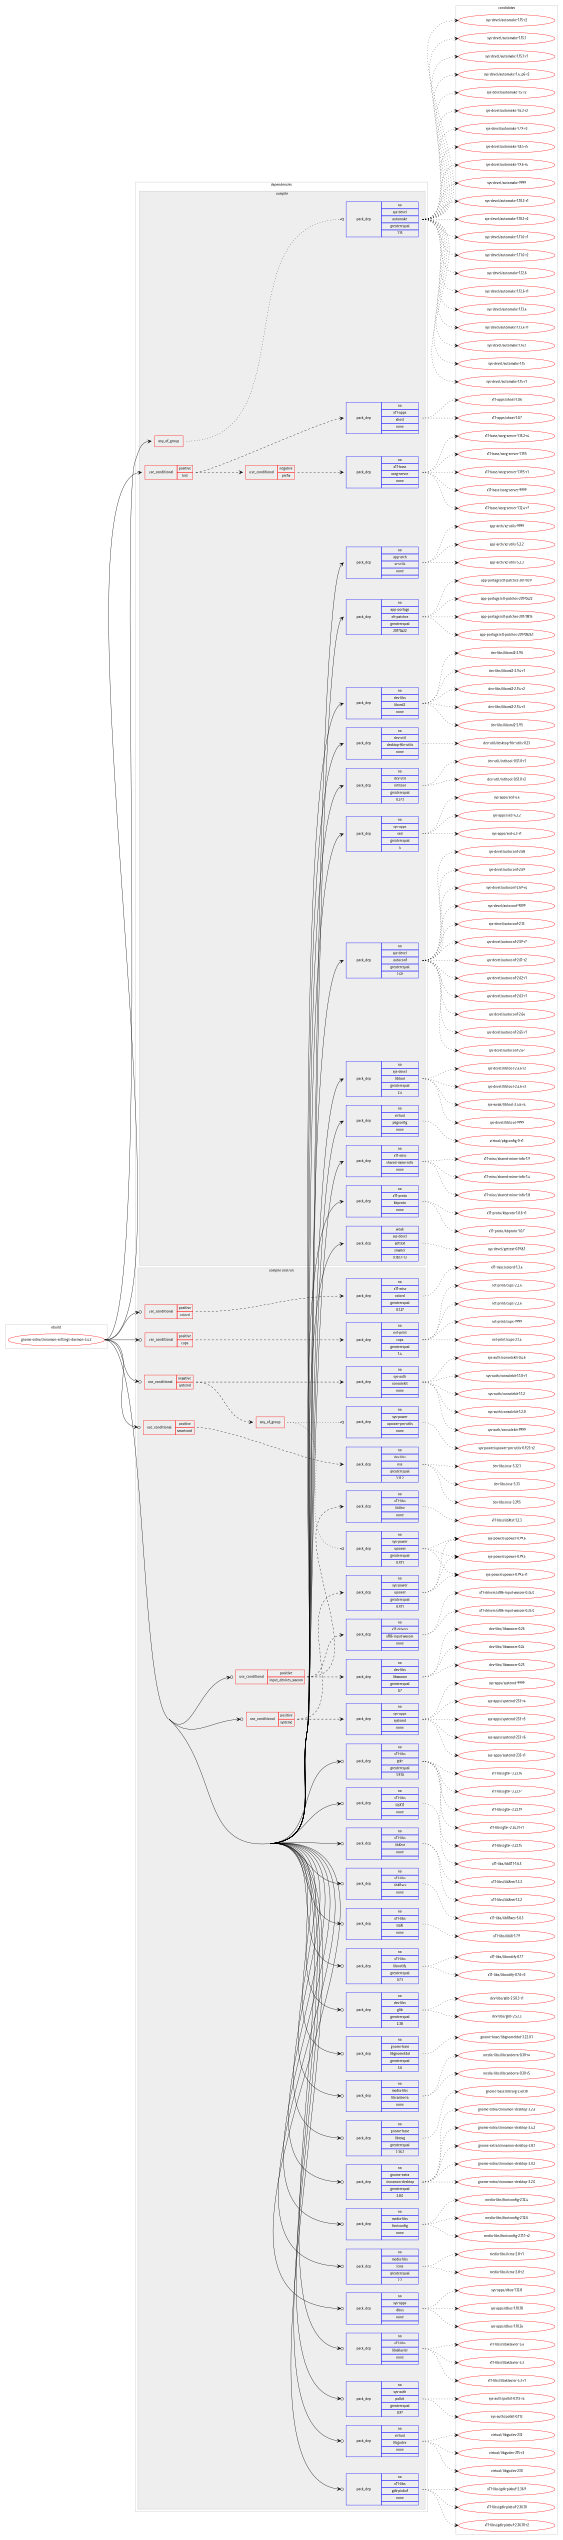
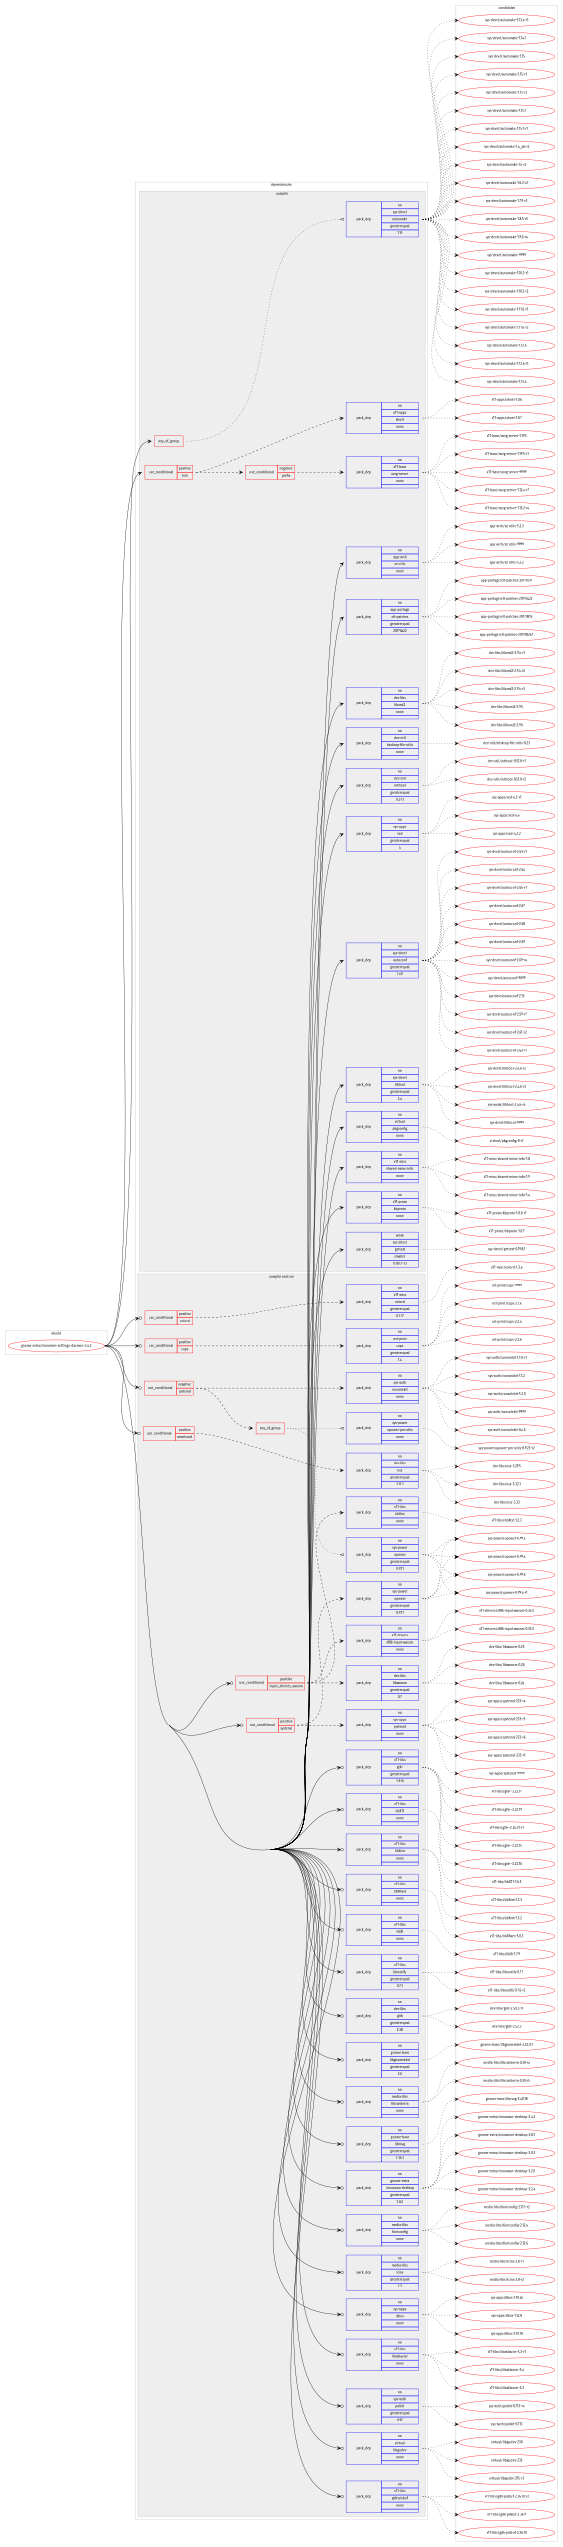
none -> (507, 1557)
